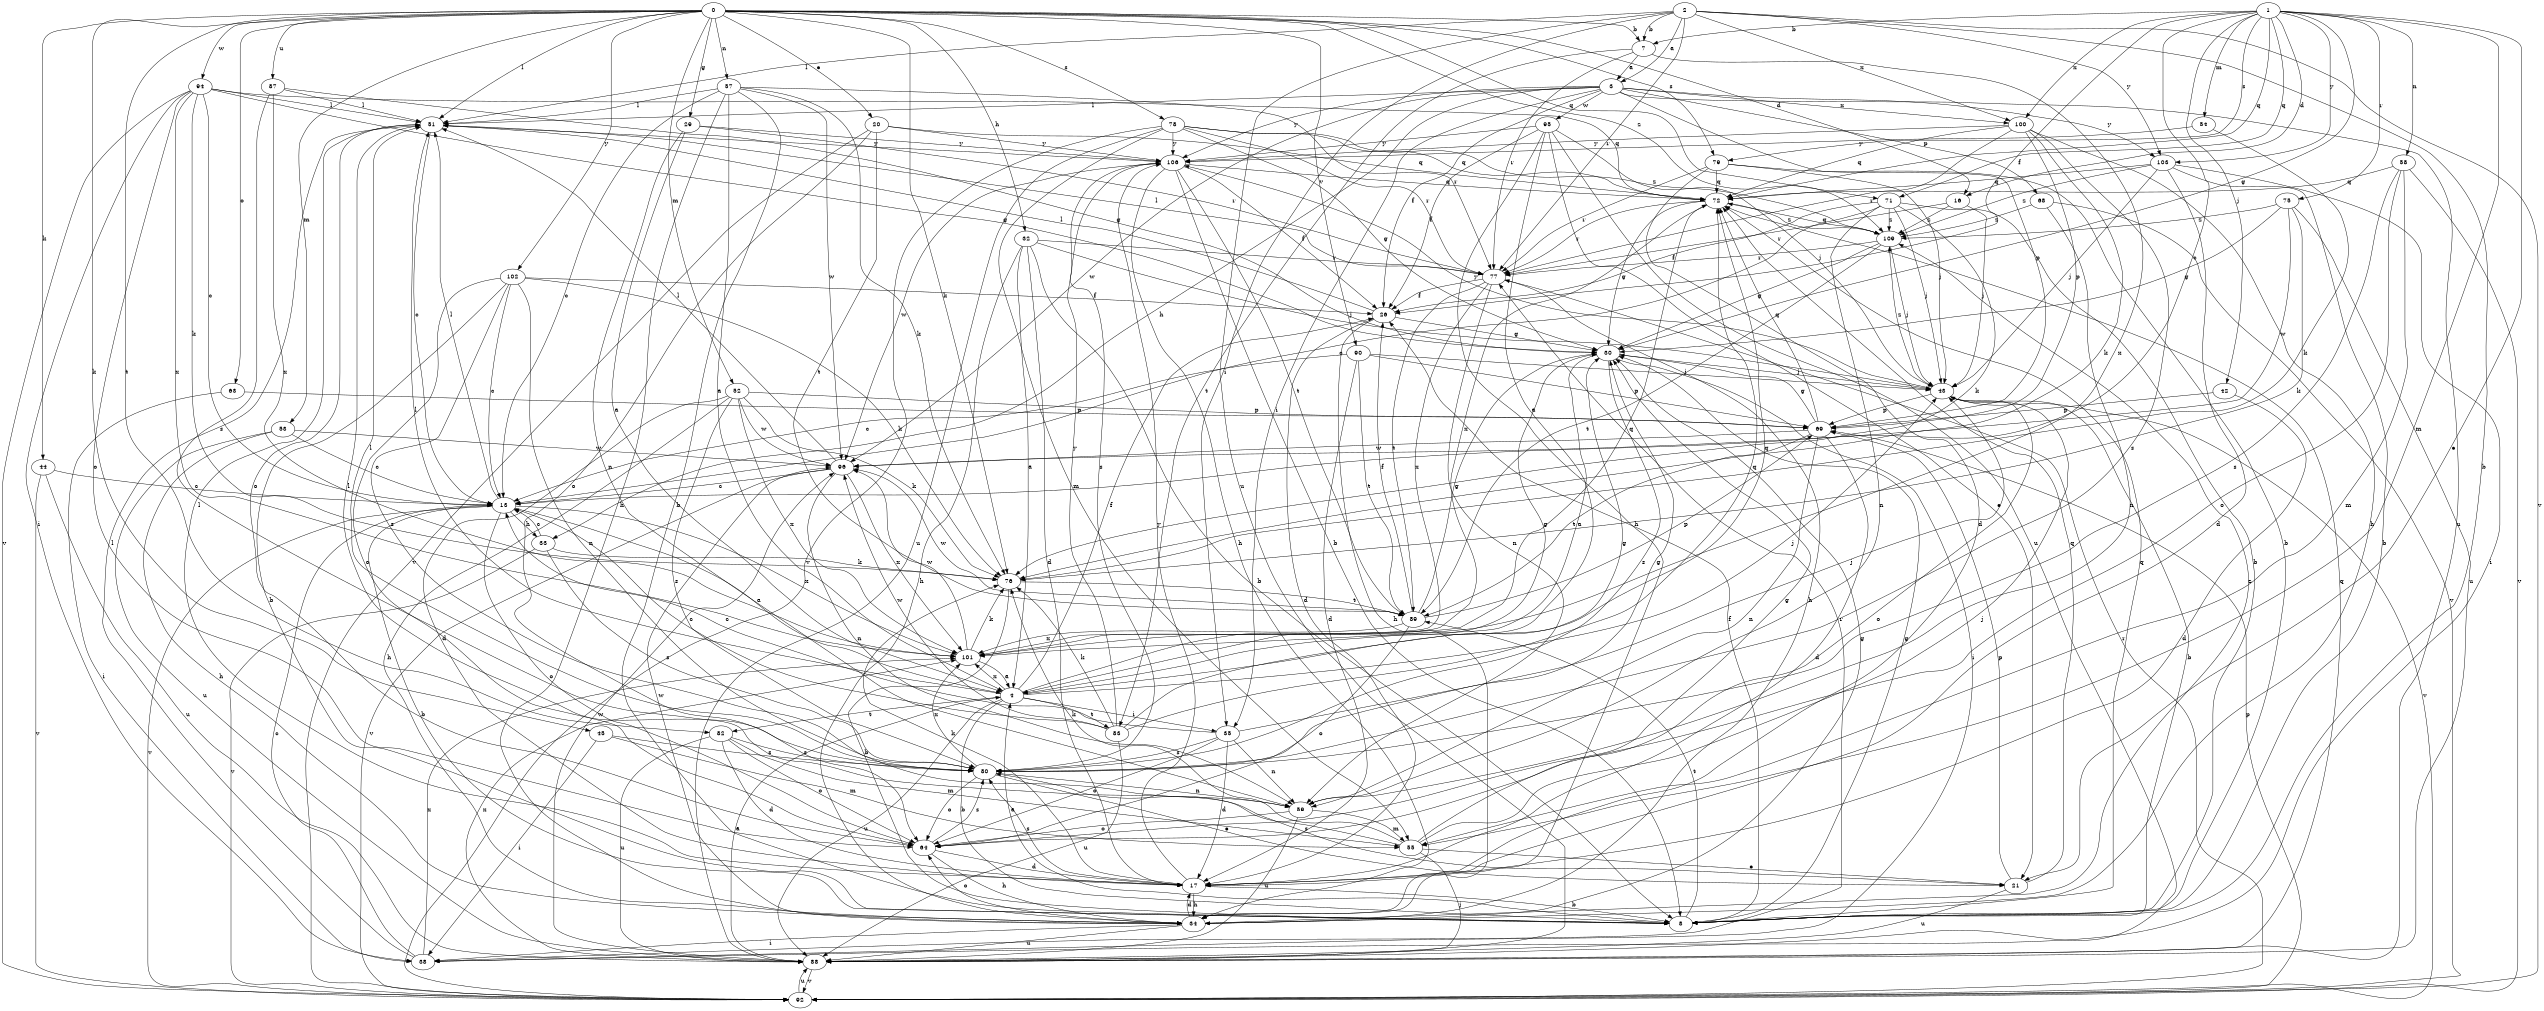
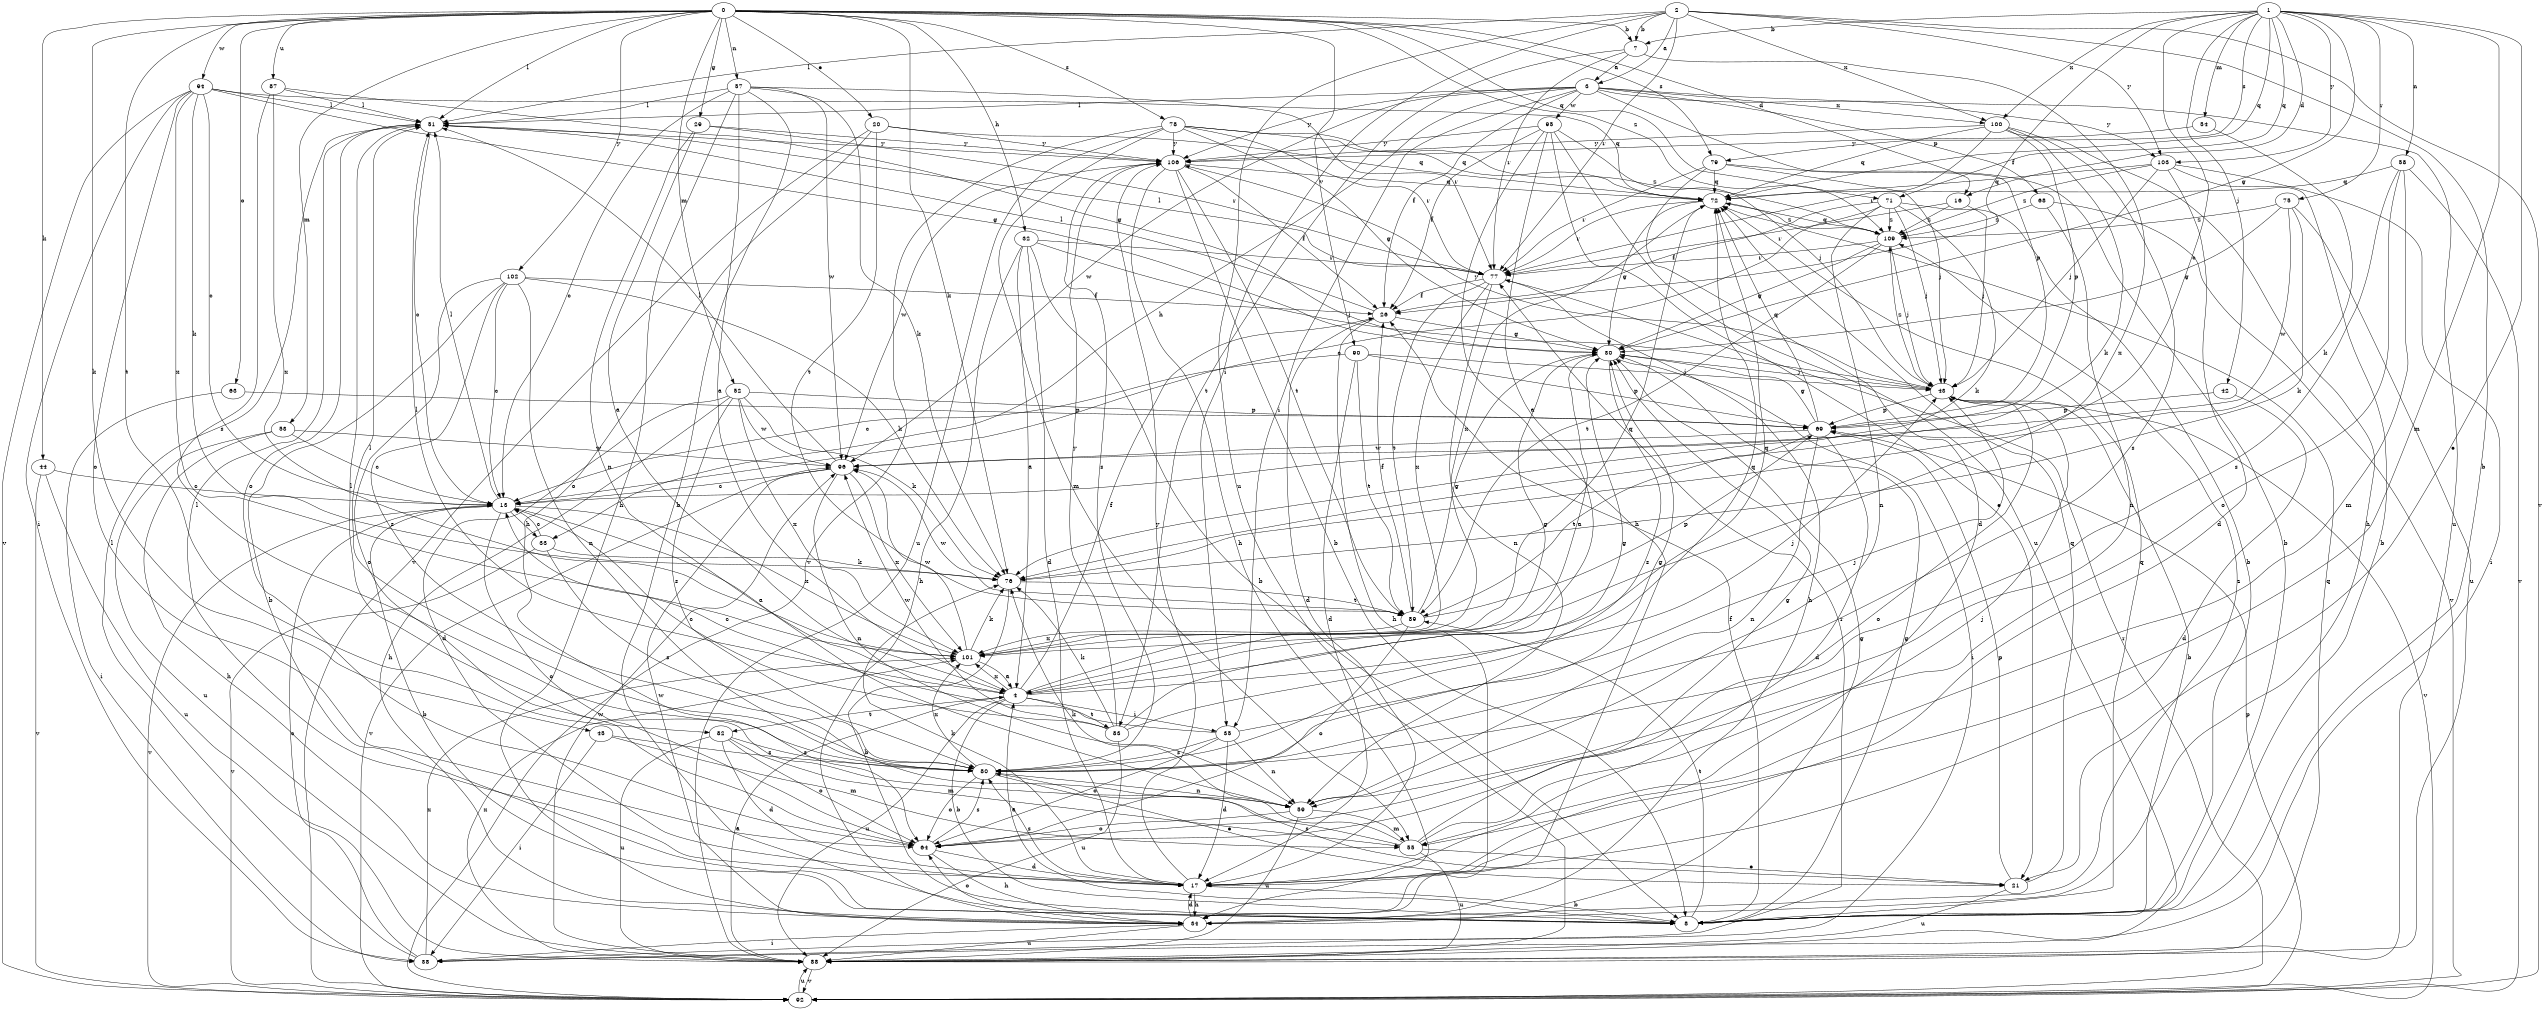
(1461, 905) -> (1462, 905)
